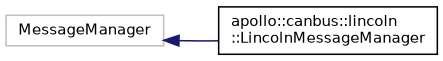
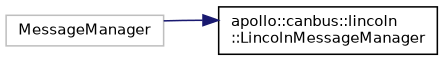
(199, 41) -> (183, 20)
